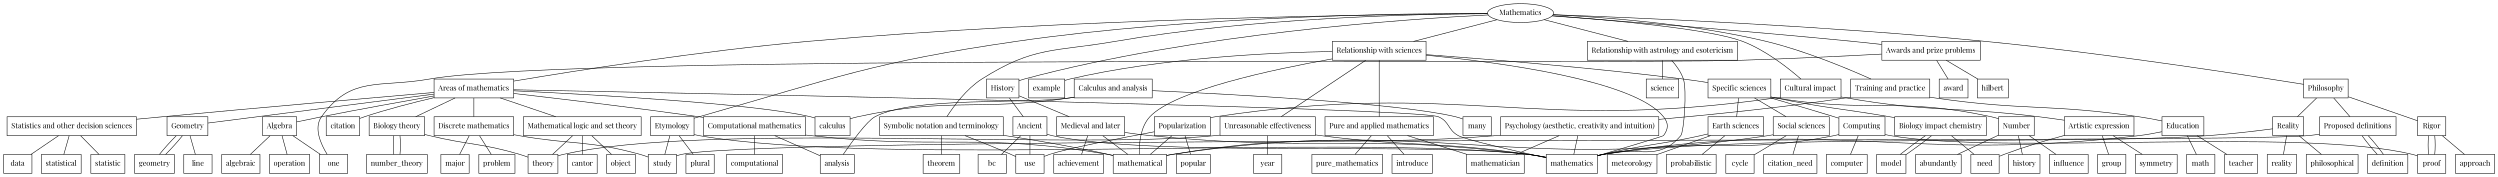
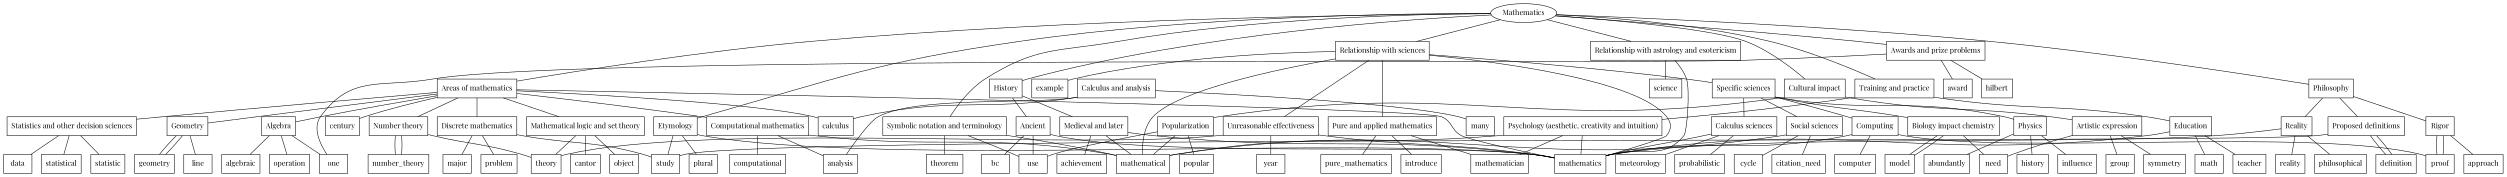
(343, 126) -> (342, 126)
(397, 126) -> (398, 126)
(1736, 126) -> (1744, 126)
(2016, 126) -> (2030, 126)
